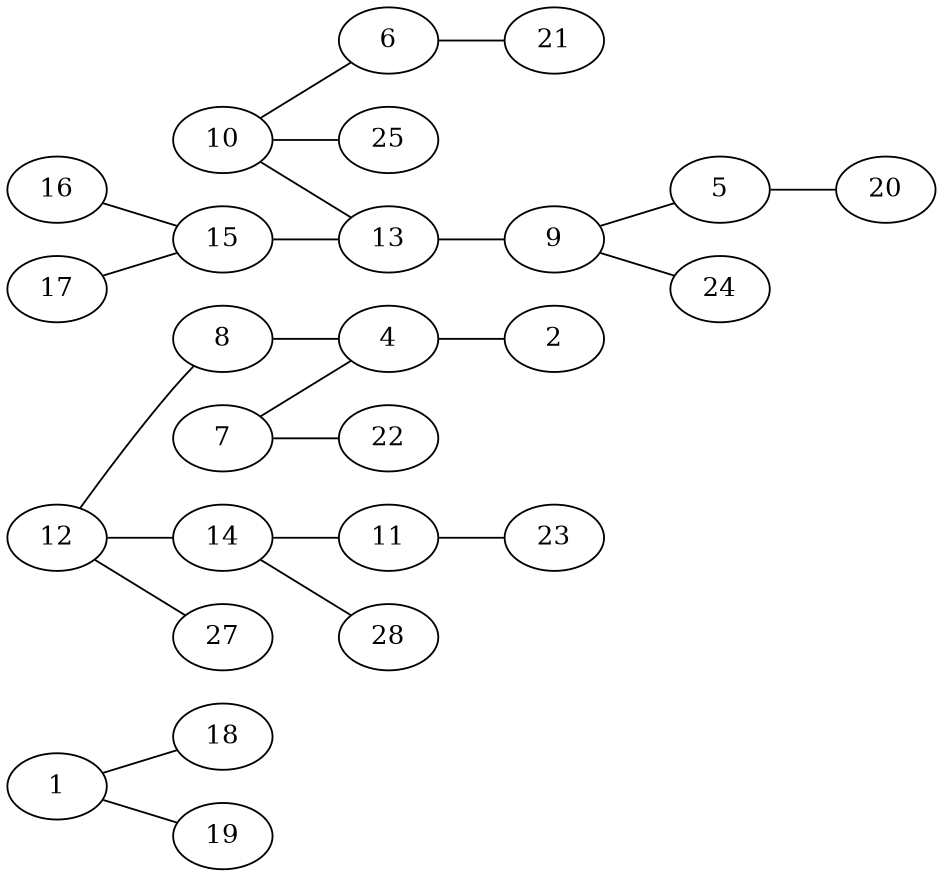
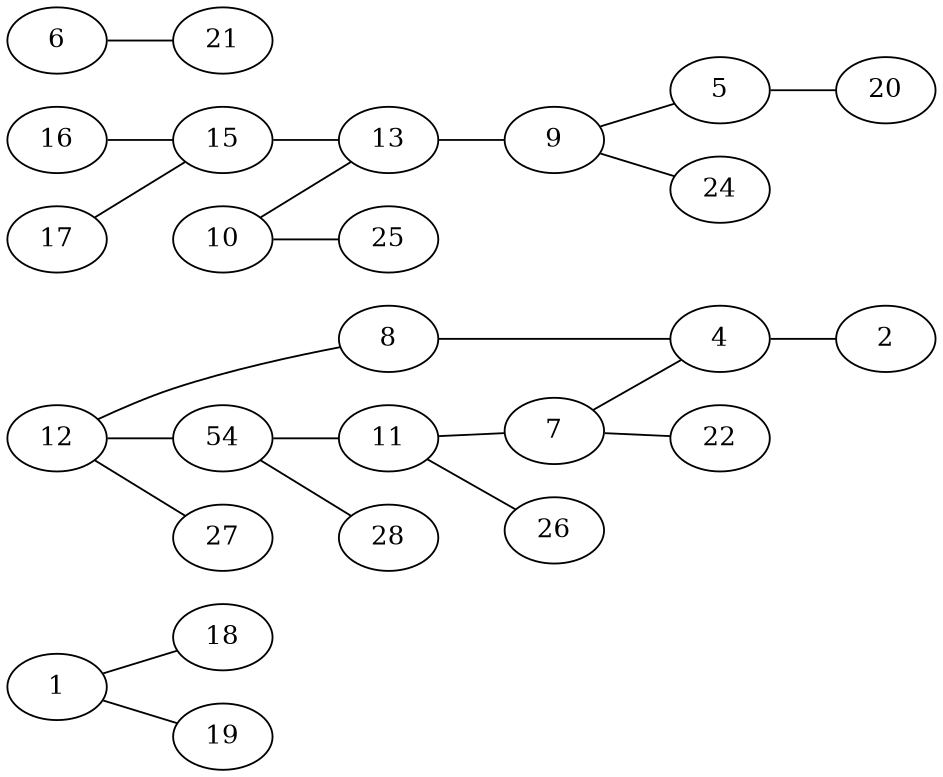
(306, 90) -> none
none -> (472, 435)
(223, 538) -> (223, 438)
(554, 538) -> (554, 530)
